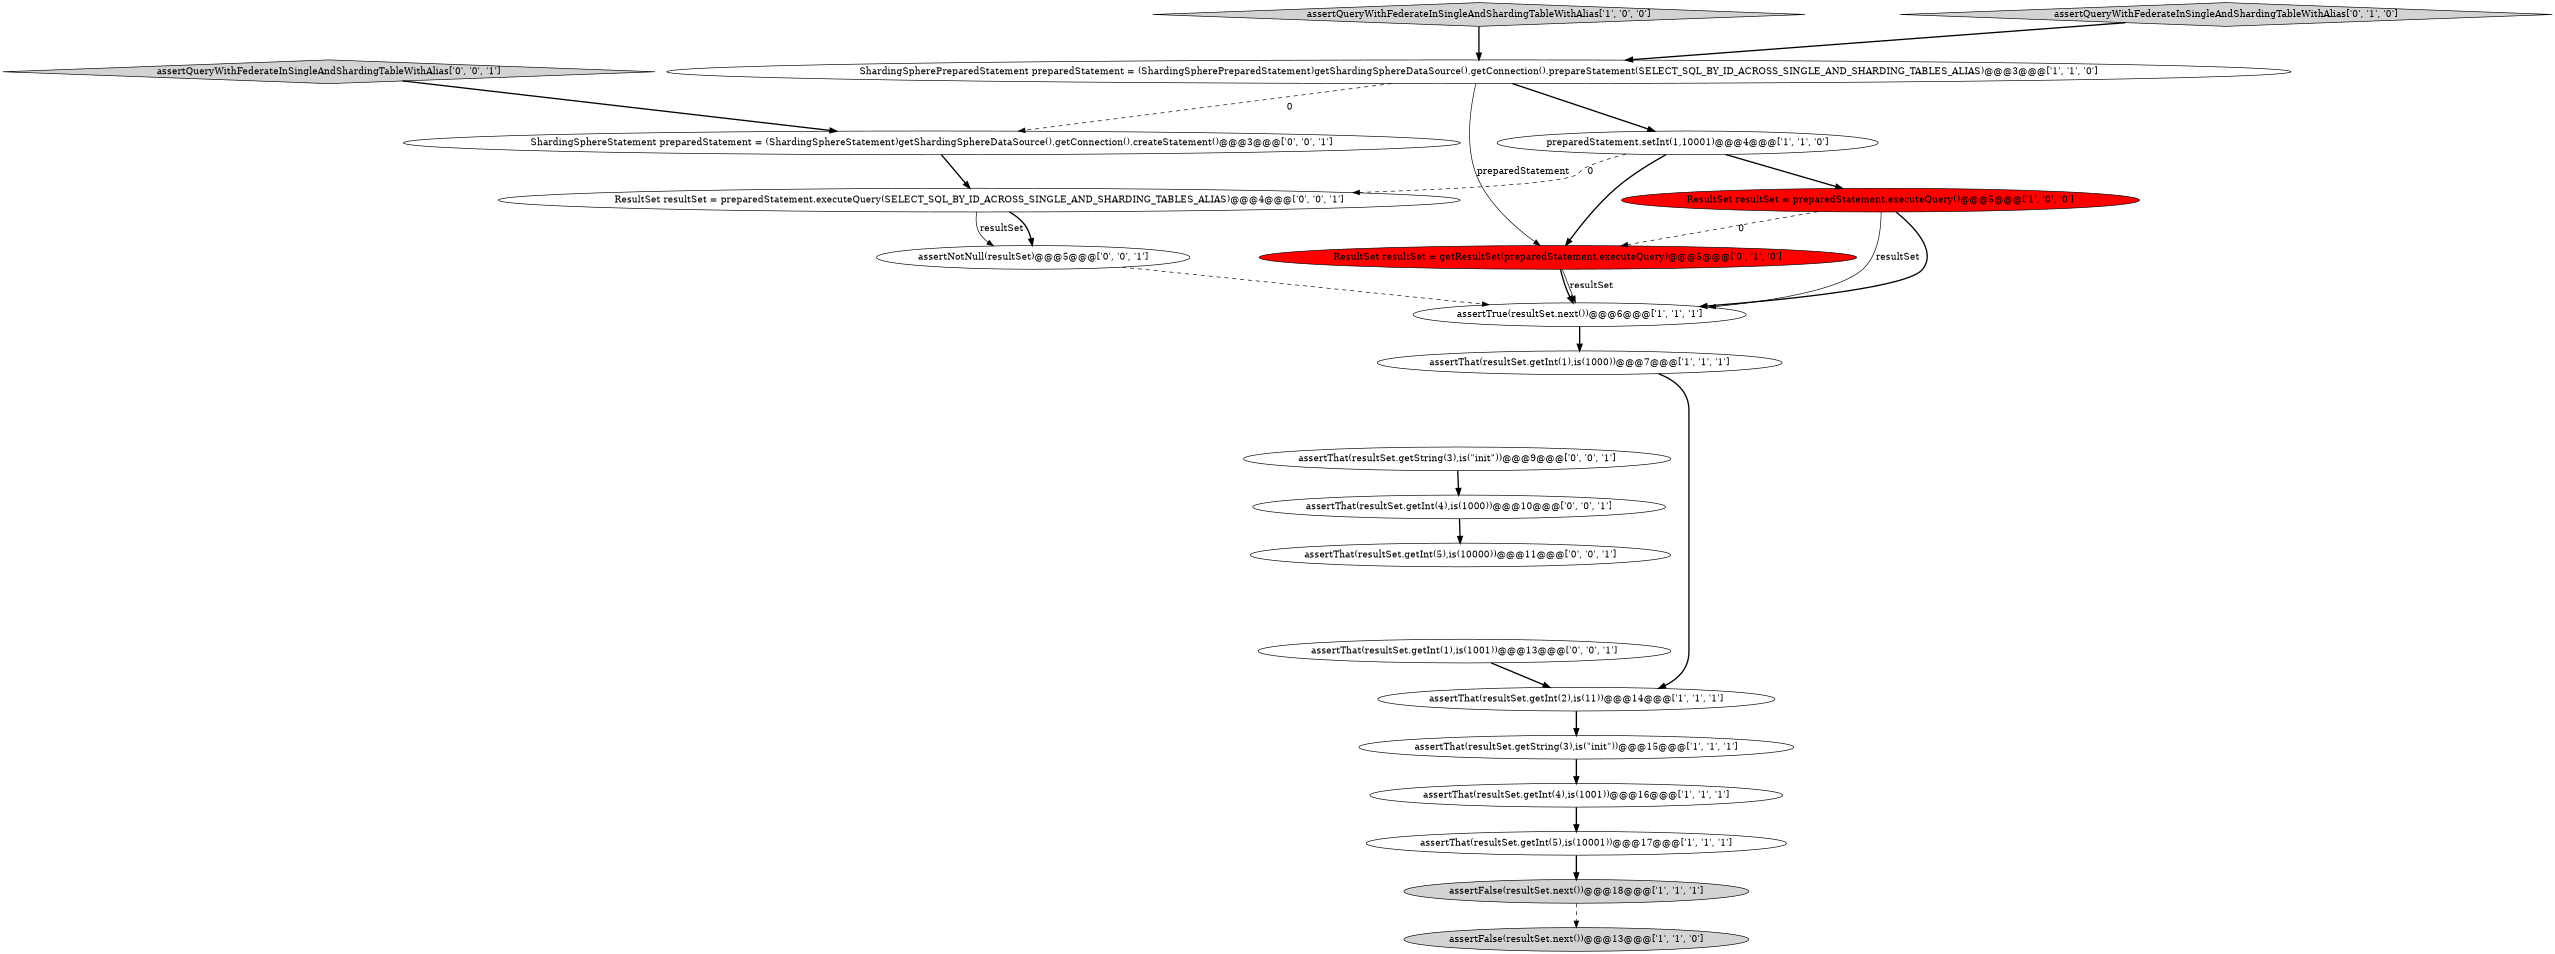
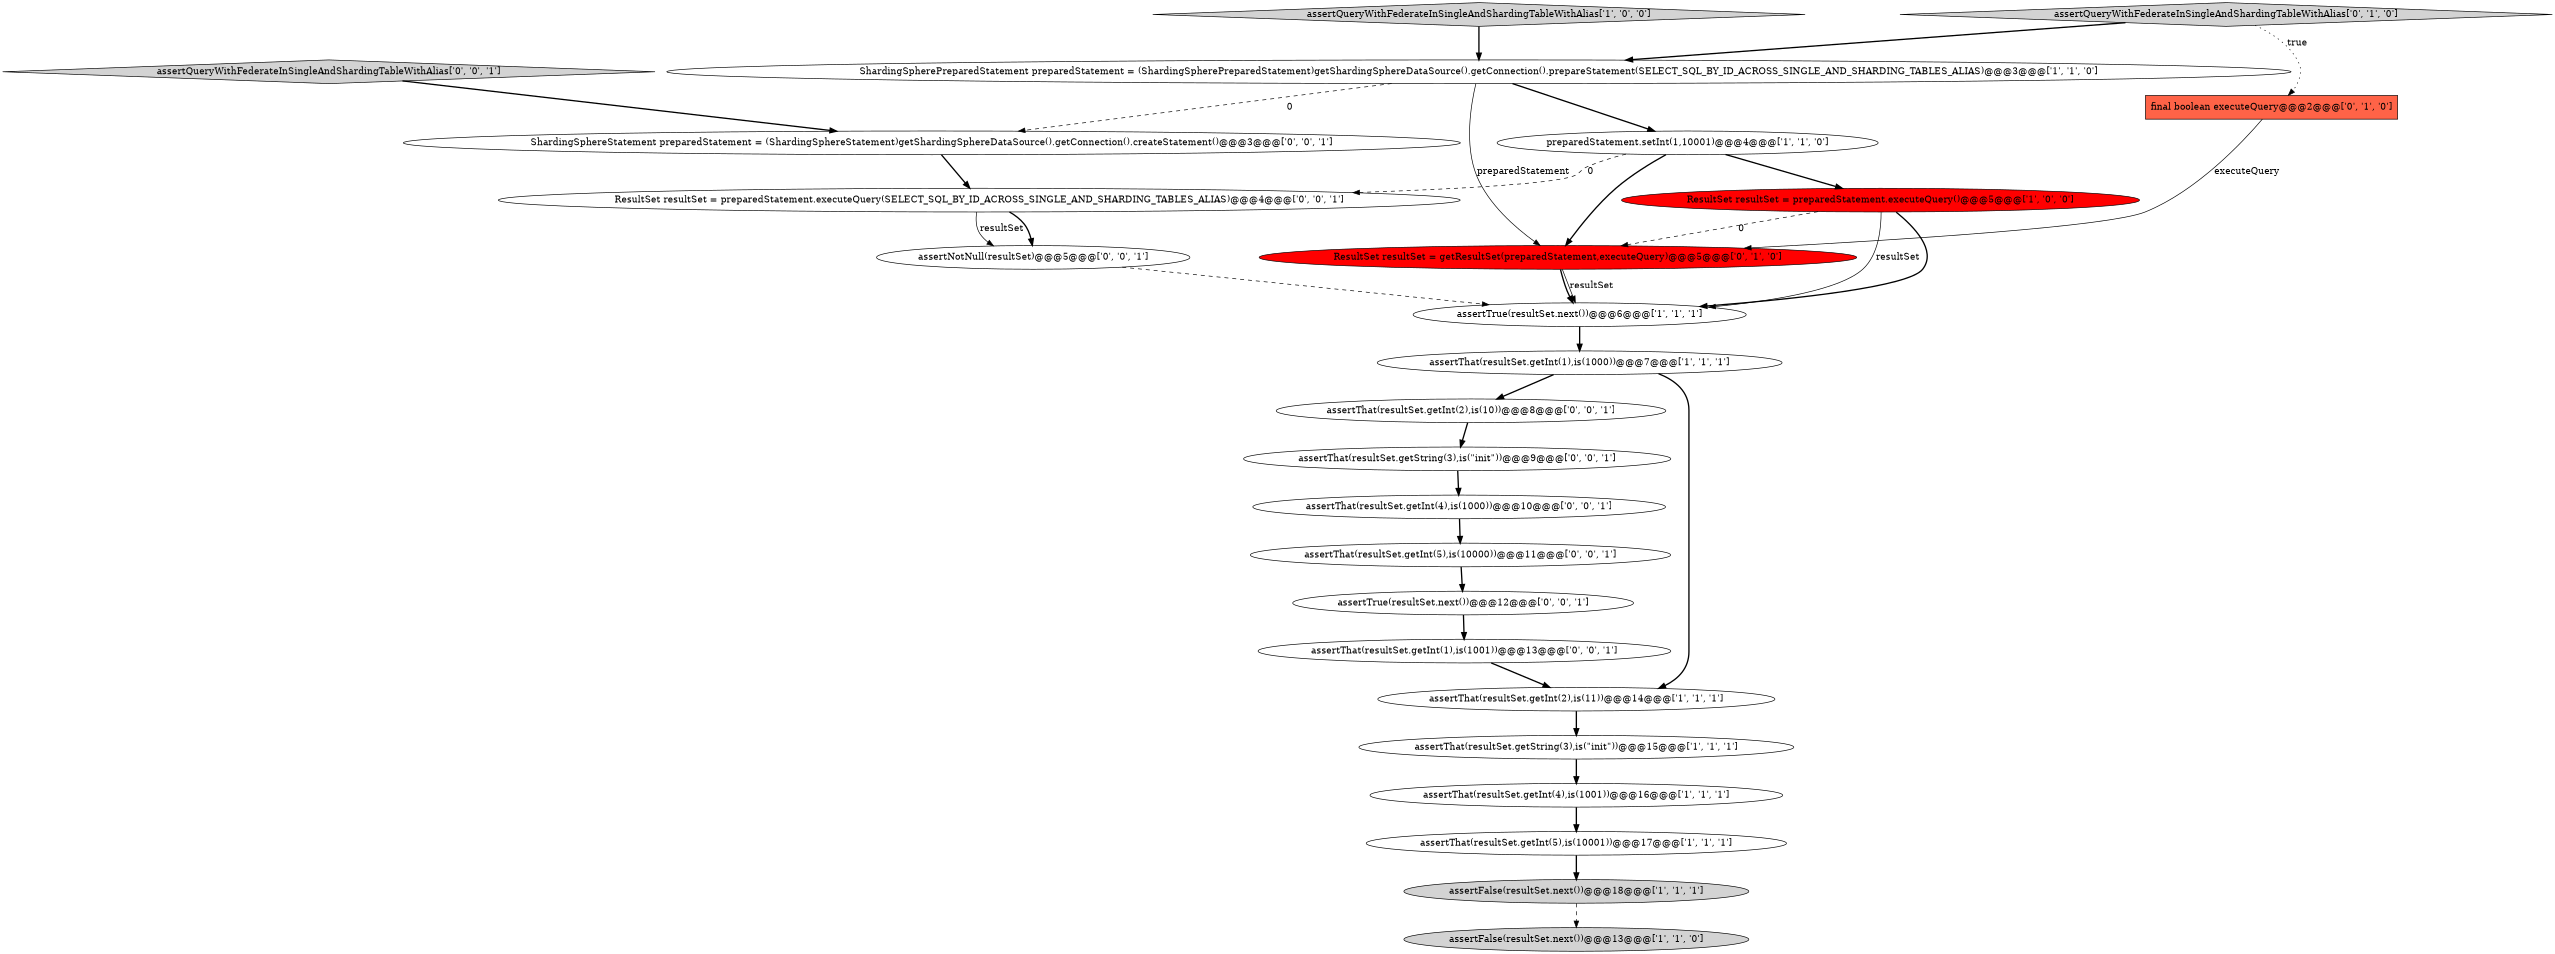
none -> (2272, 107)
none -> (1471, 411)
none -> (1463, 603)
